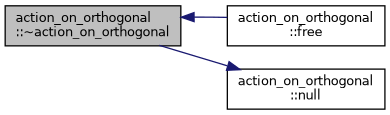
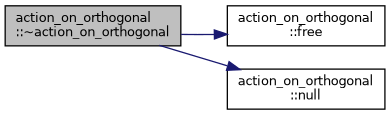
(211, 17) -> (198, 35)
